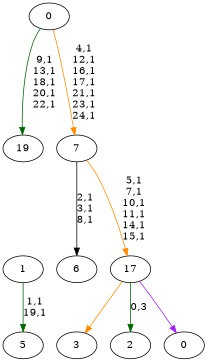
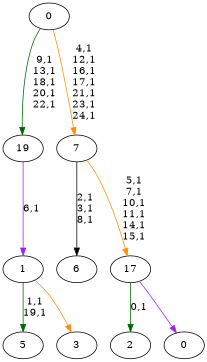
none -> (23, 205)
(106, 304) -> (54, 301)
(139, 307) -> (139, 307)
